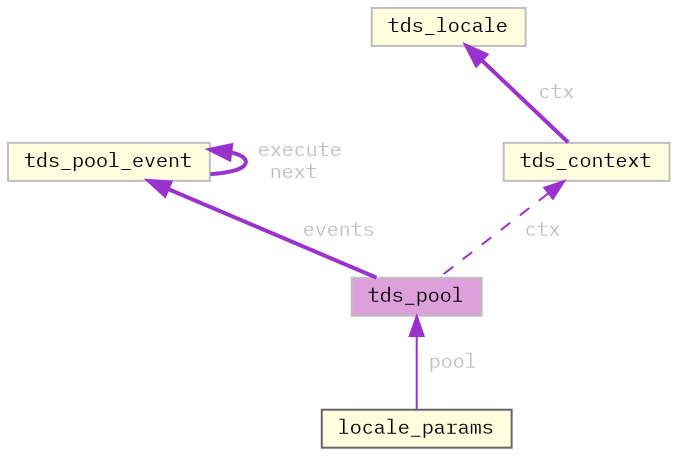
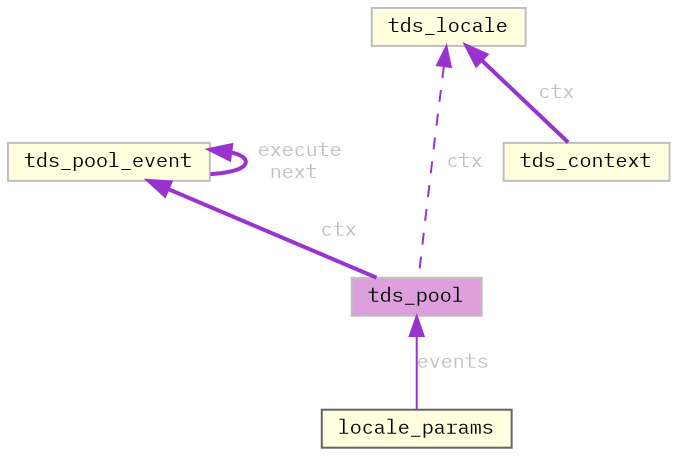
(334, 231) -> (334, 231)
(494, 236) -> (431, 172)
(448, 363) -> (448, 363)
